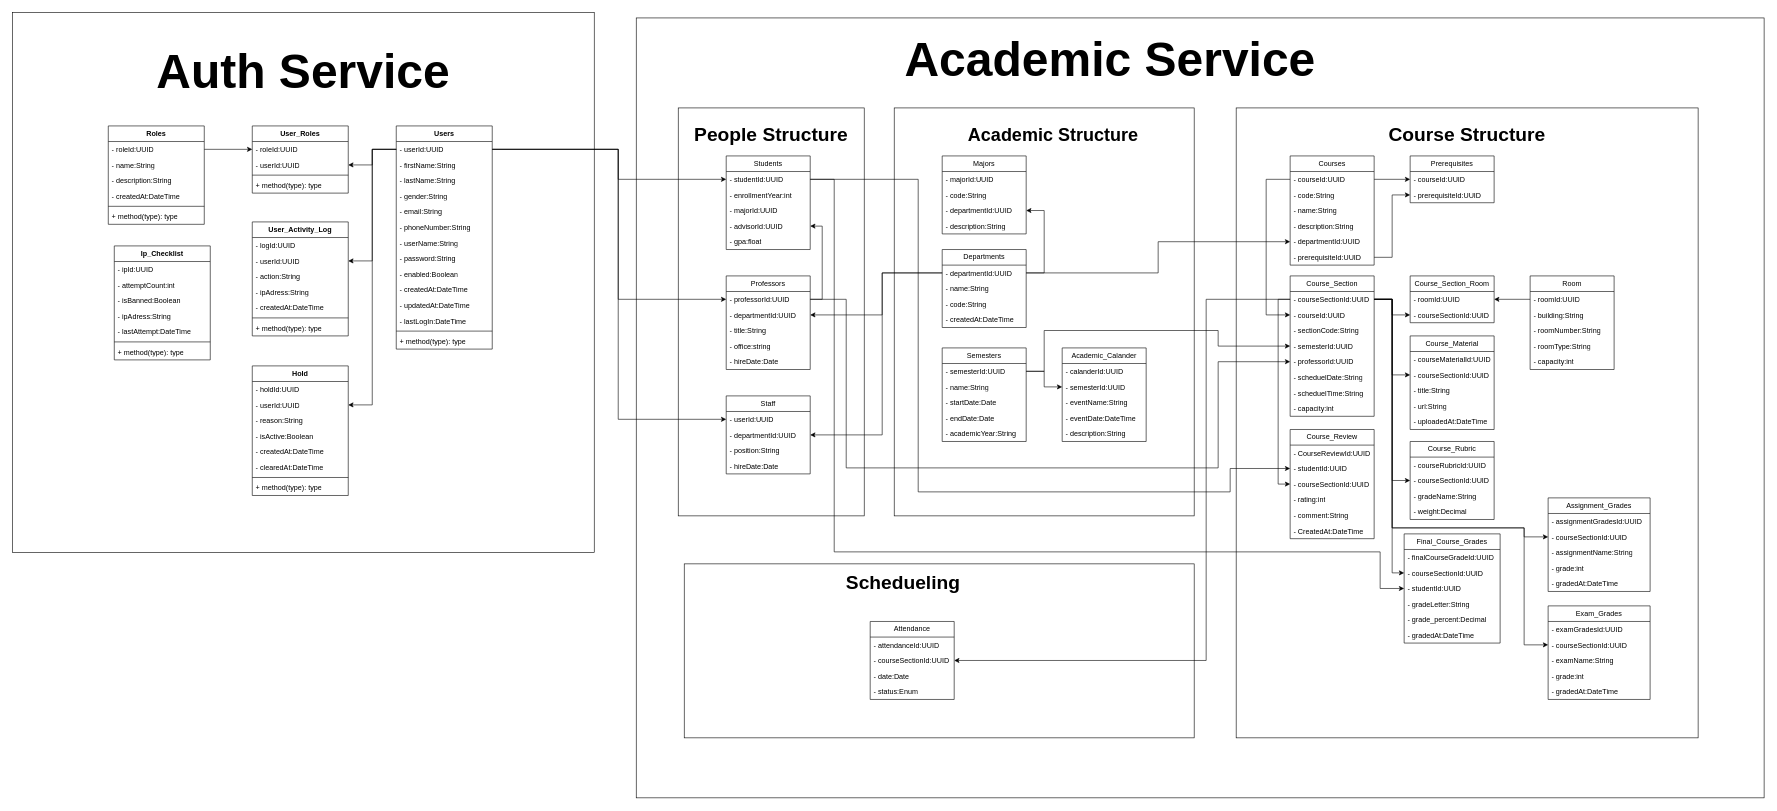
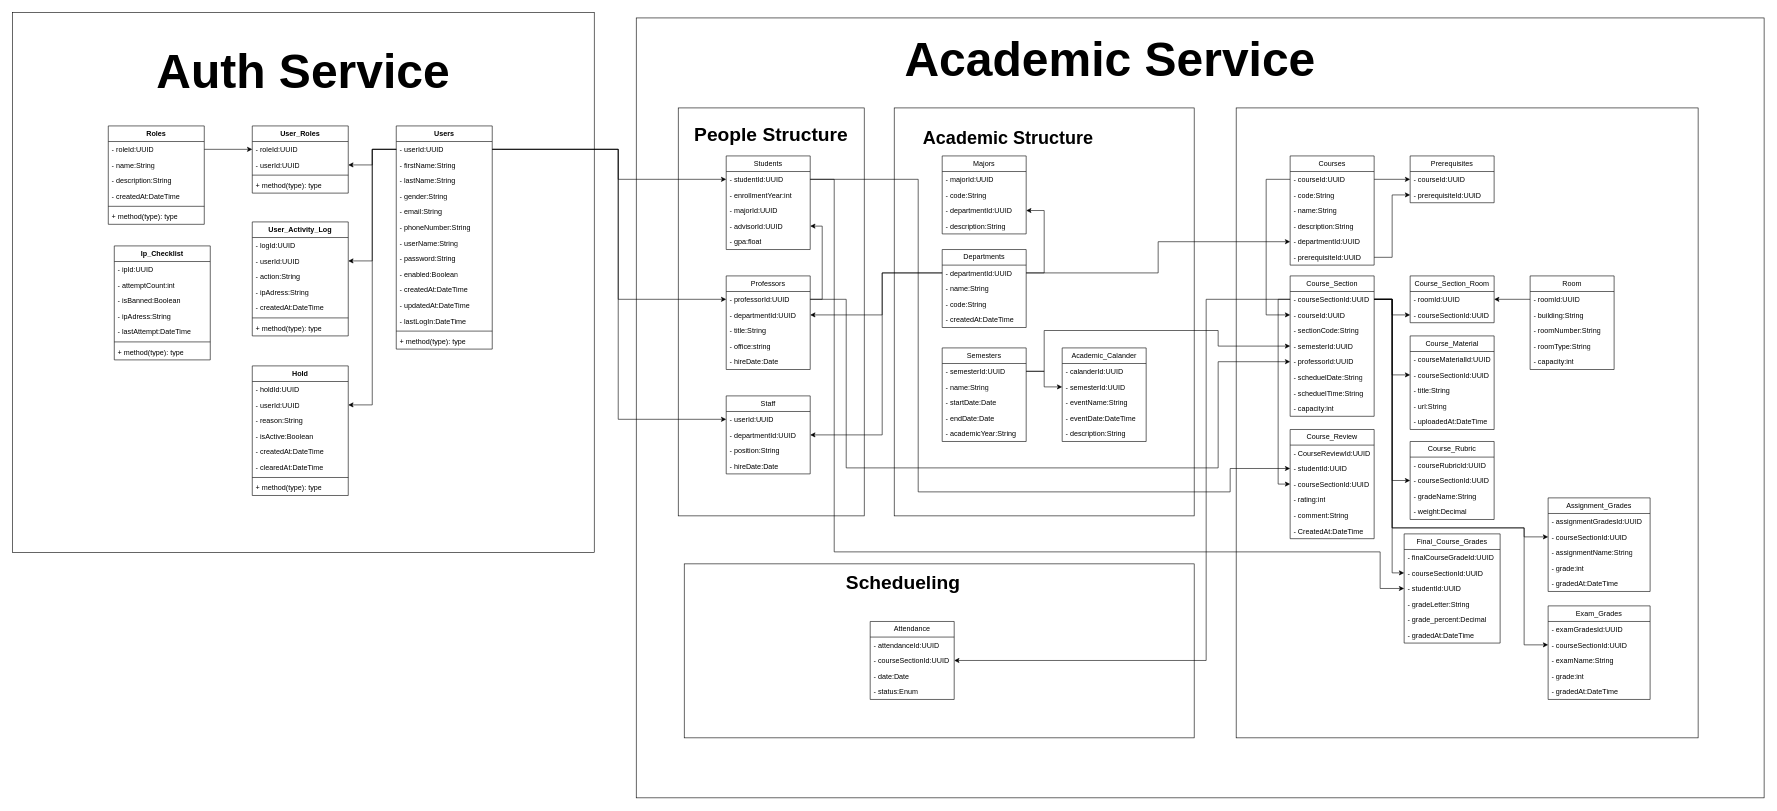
(1053, 135) -> (1008, 138)
(1467, 135) -> none
